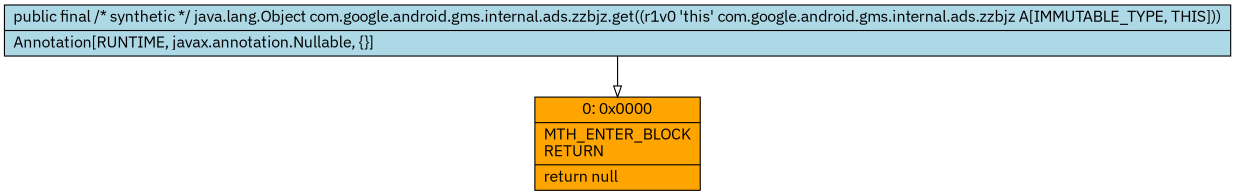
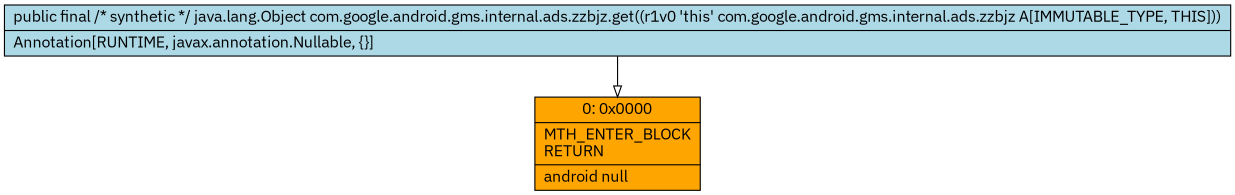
(581, 177) -> (586, 177)
